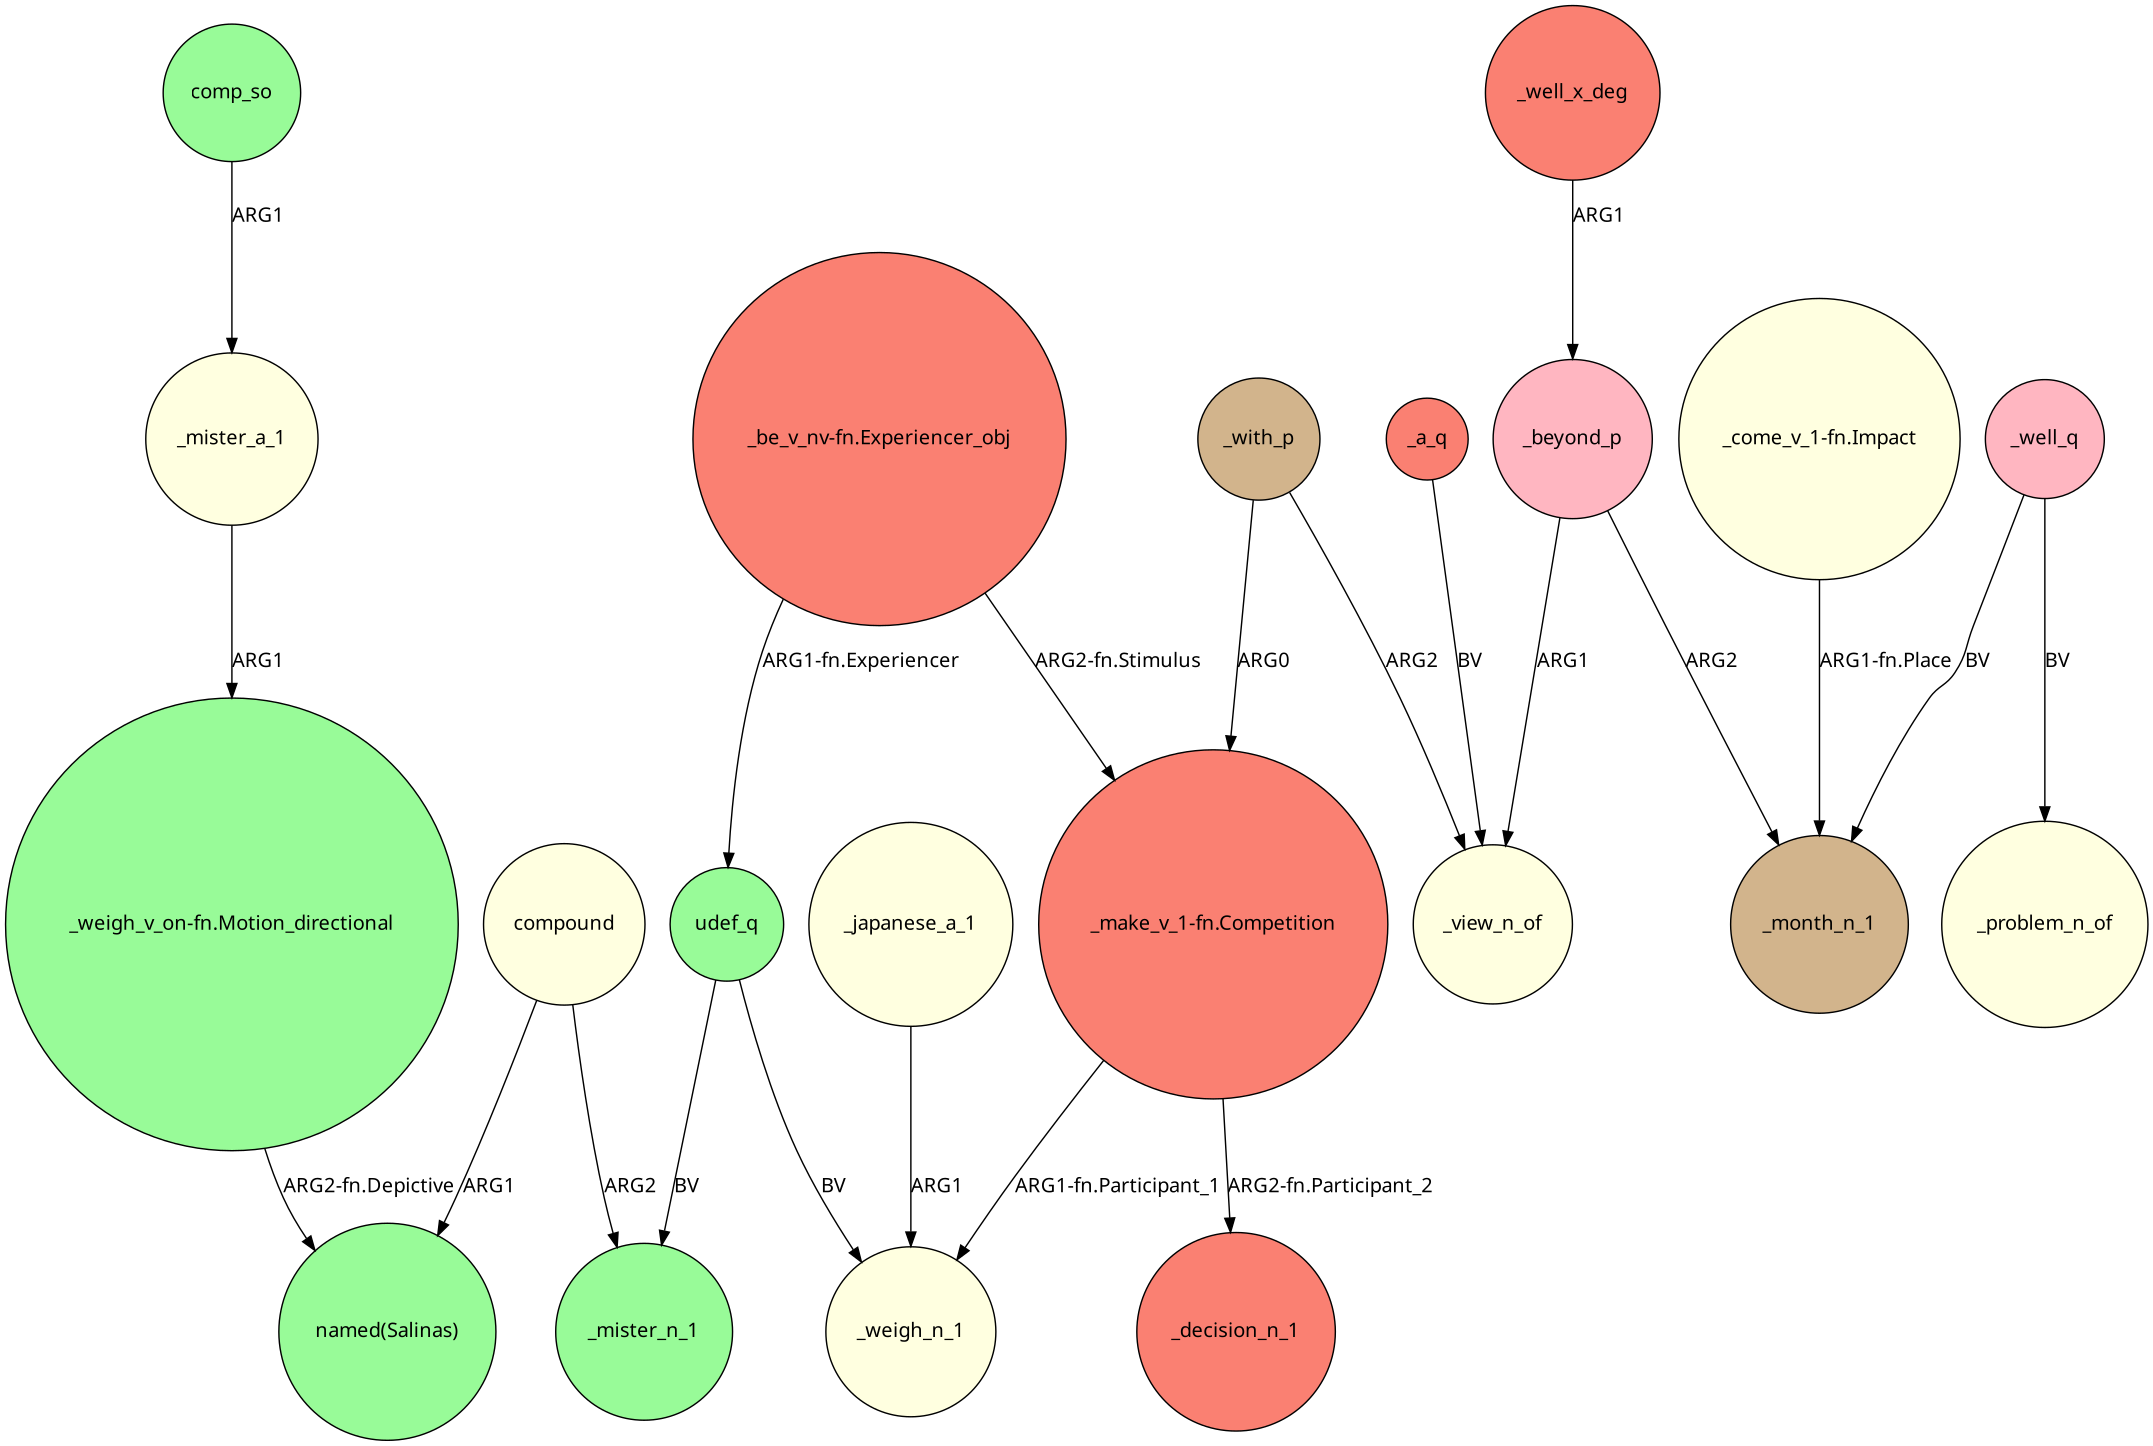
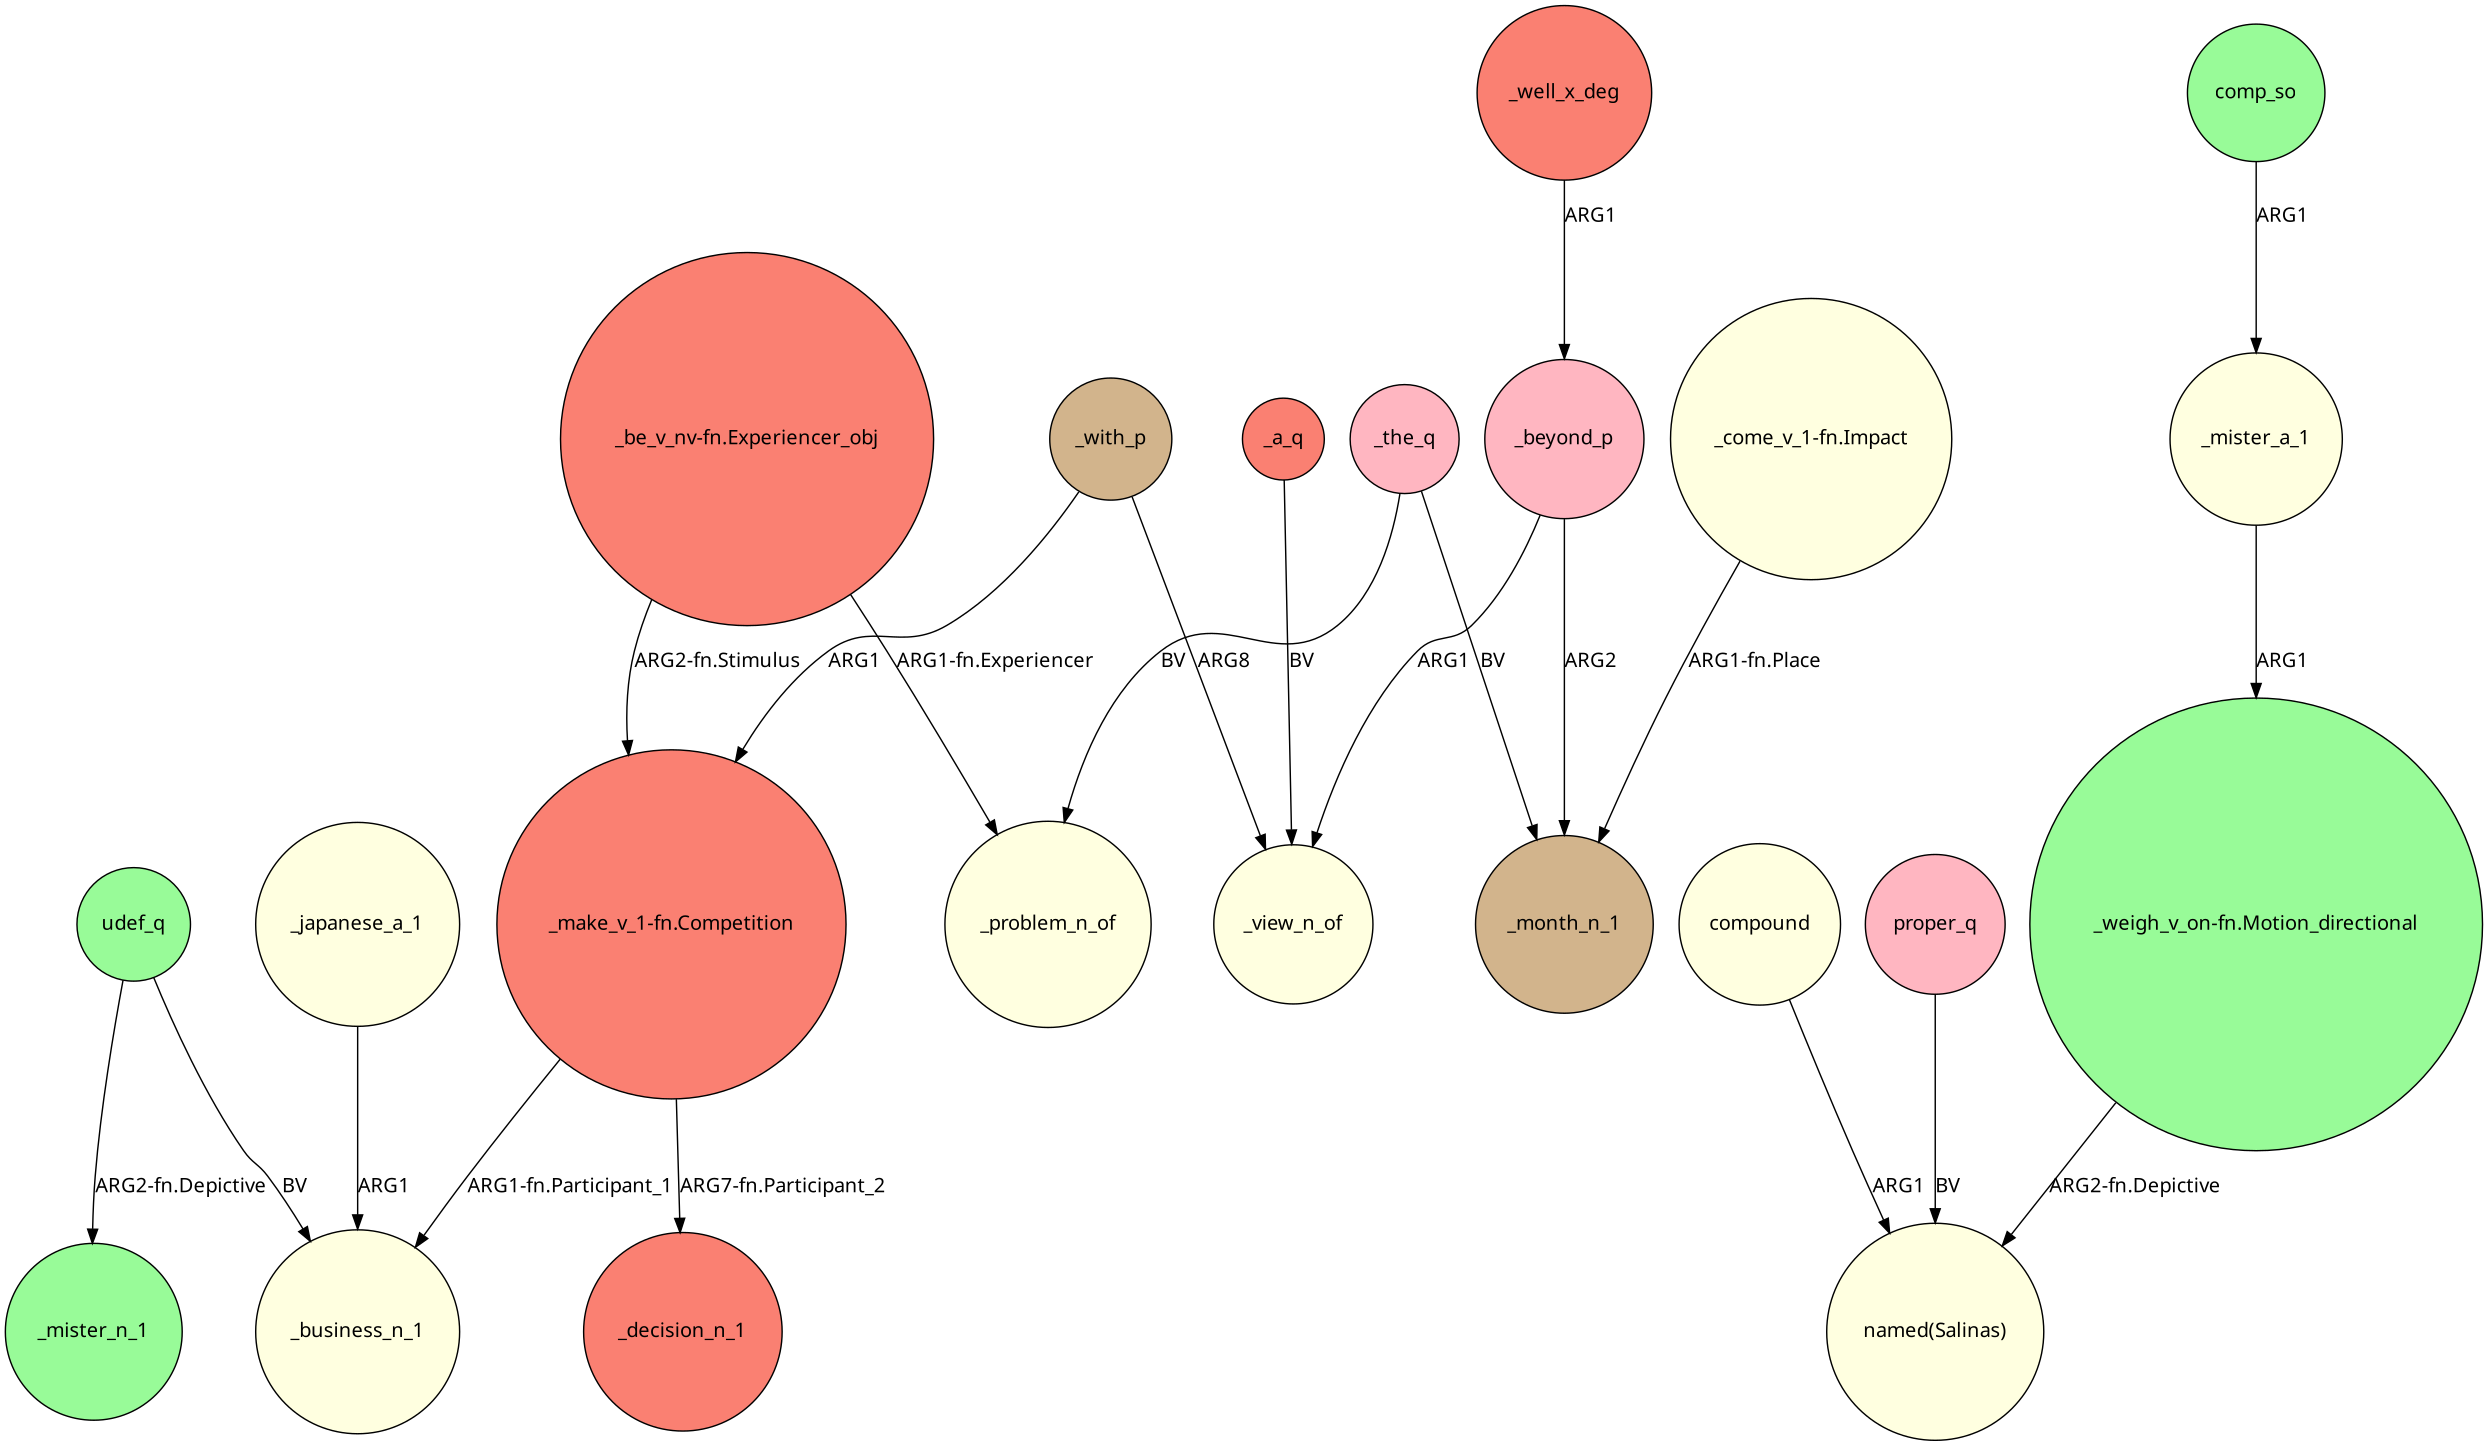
(2045, 439) -> (1405, 439)
(1264, 662) -> (855, 662)
(1412, 662) -> (1224, 662)
(744, 723) -> (922, 707)
none -> (1935, 924)
(589, 1120) -> none
(687, 1187) -> (181, 1187)
(1331, 1187) -> (783, 1187)
(387, 1332) -> (1935, 1332)
(911, 1332) -> (358, 1332)
